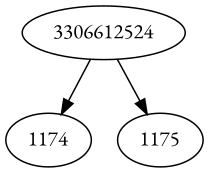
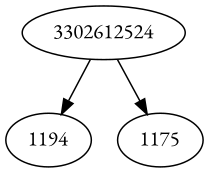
(104, 33) -> (104, 33)
(49, 140) -> (49, 140)
